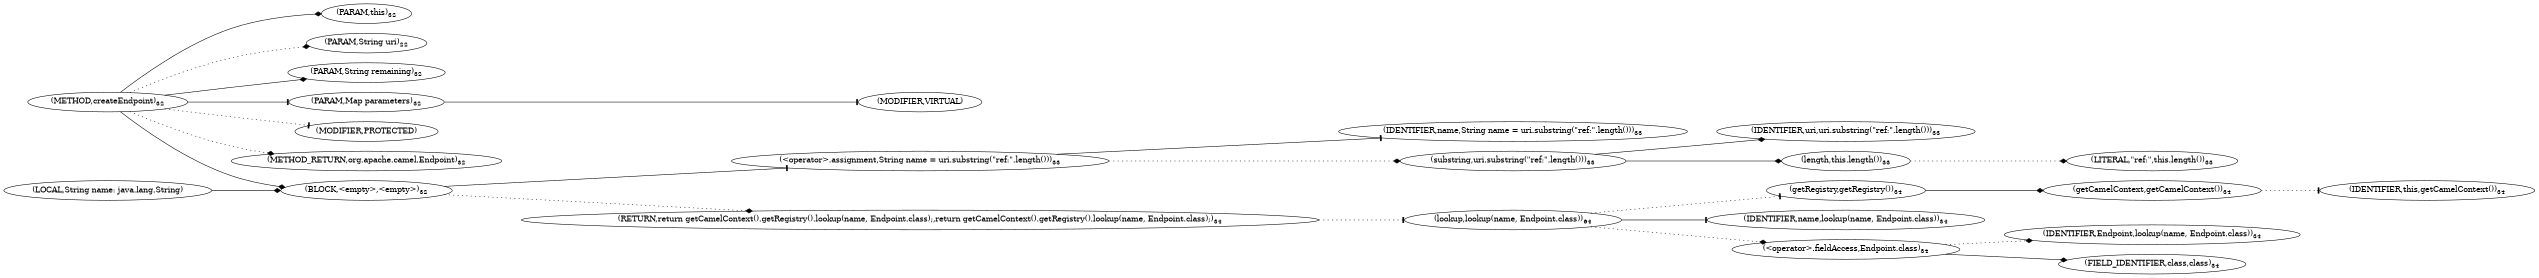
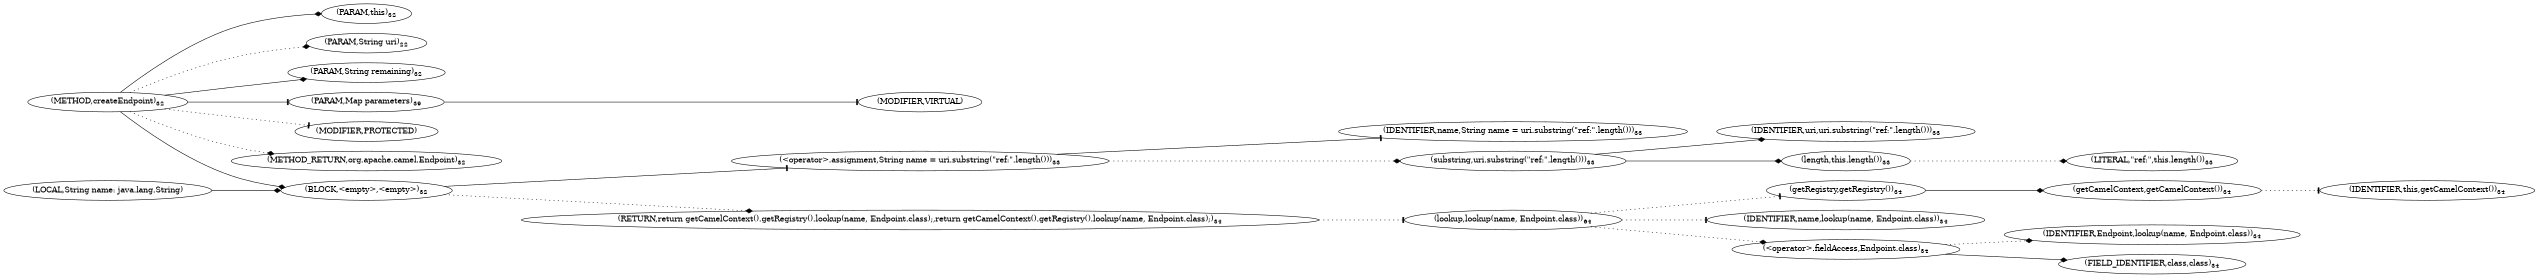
(418, 101) -> (418, 101)
(1663, 220) -> (1663, 220)
